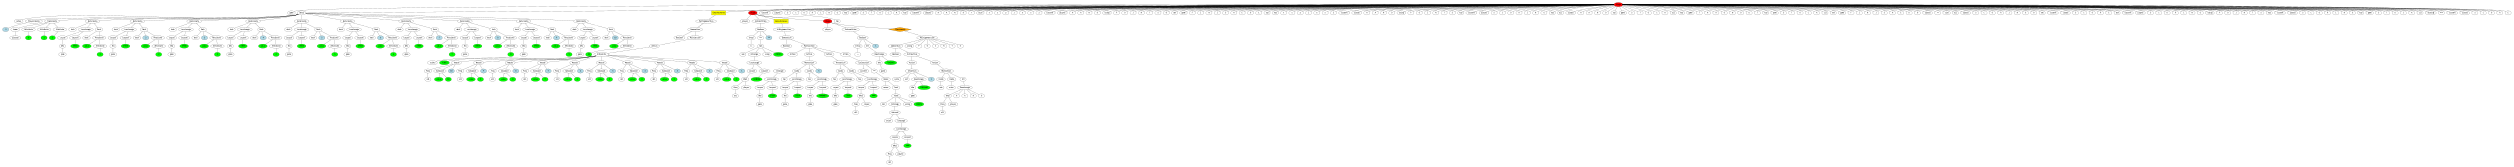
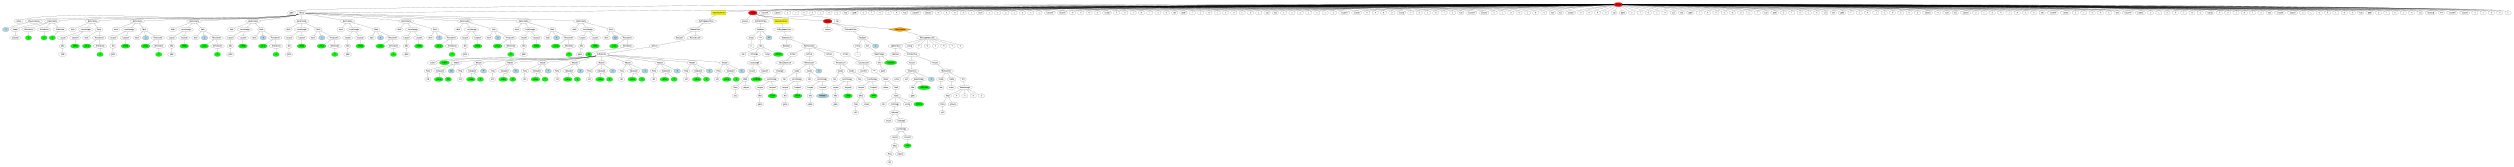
none -> (785, 63)
(823, 96) -> (823, 96)
